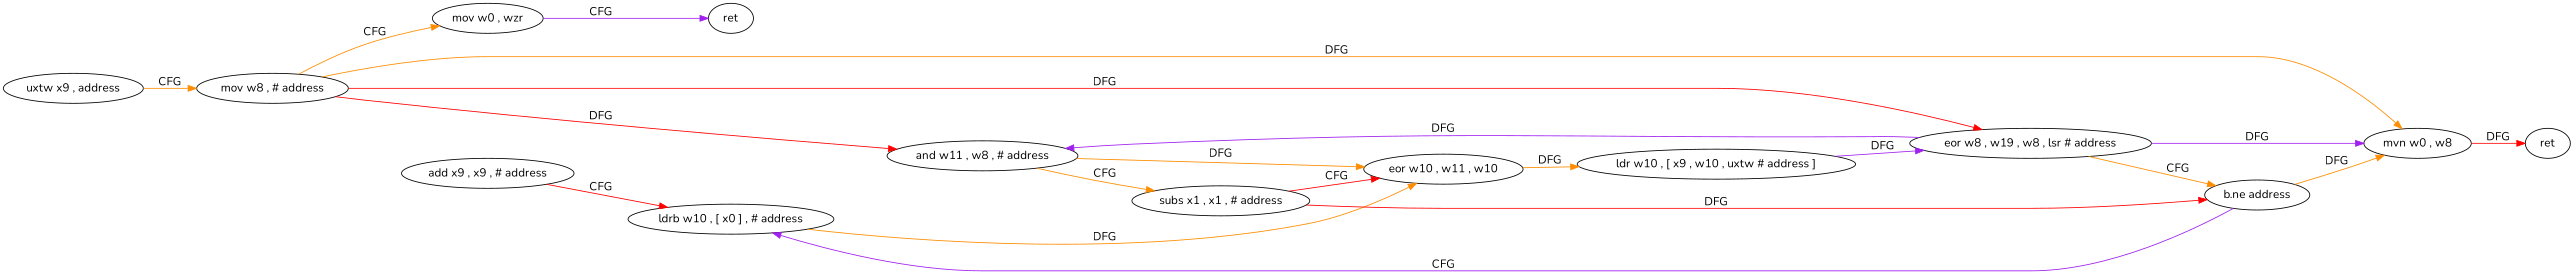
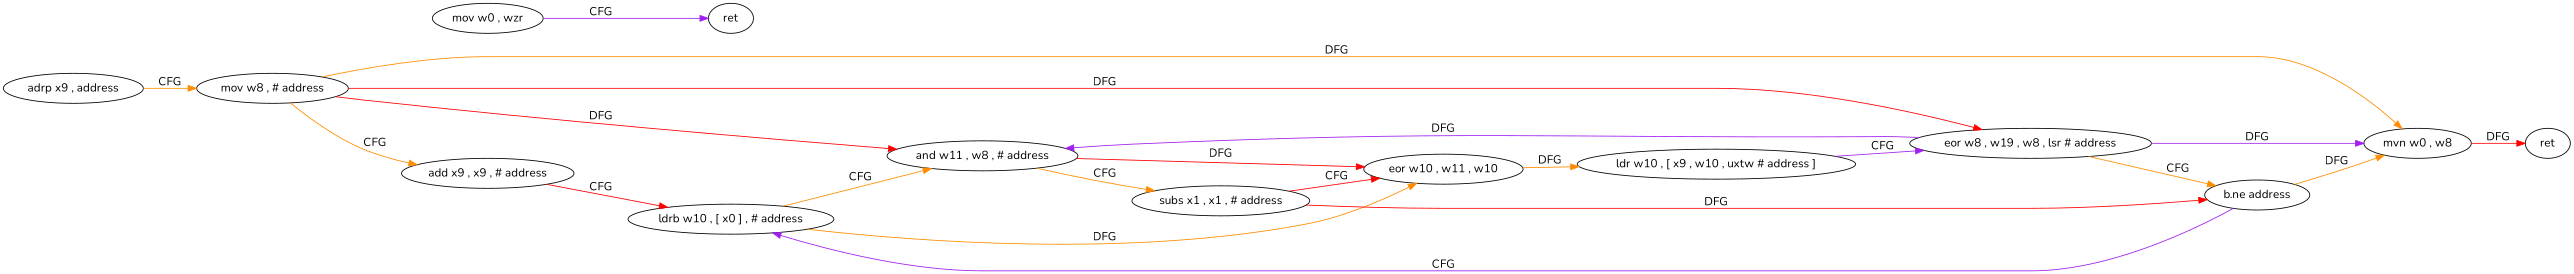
(363, 45) -> (346, 141)
(73, 88) -> (73, 88)
(1883, 146) -> (1883, 146)
(1216, 163) -> (1216, 163)
none -> (853, 188)
